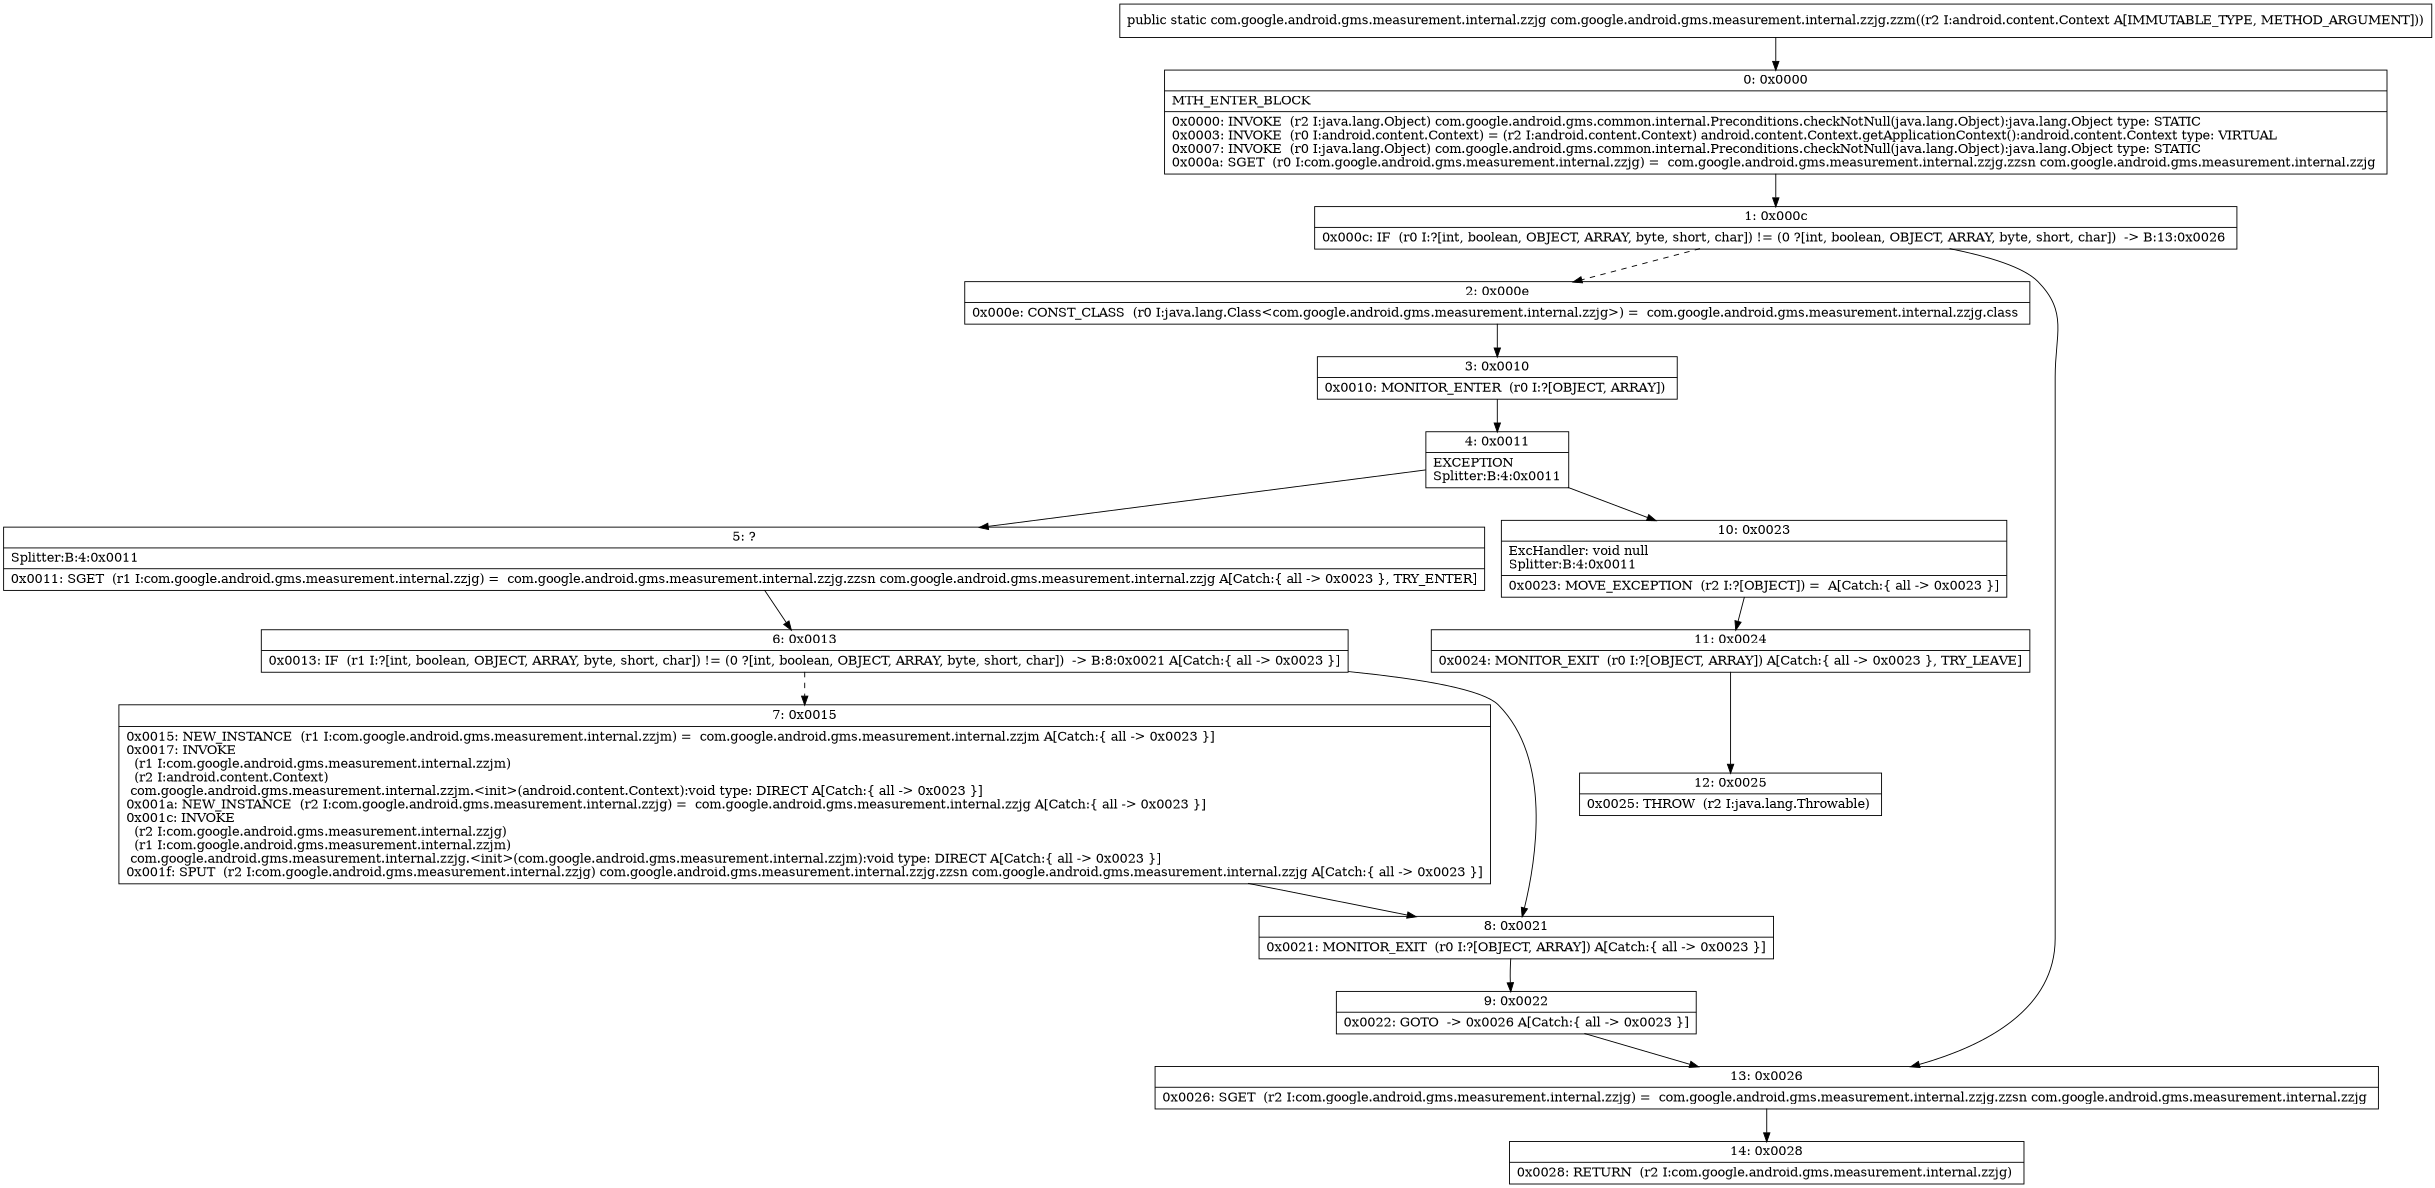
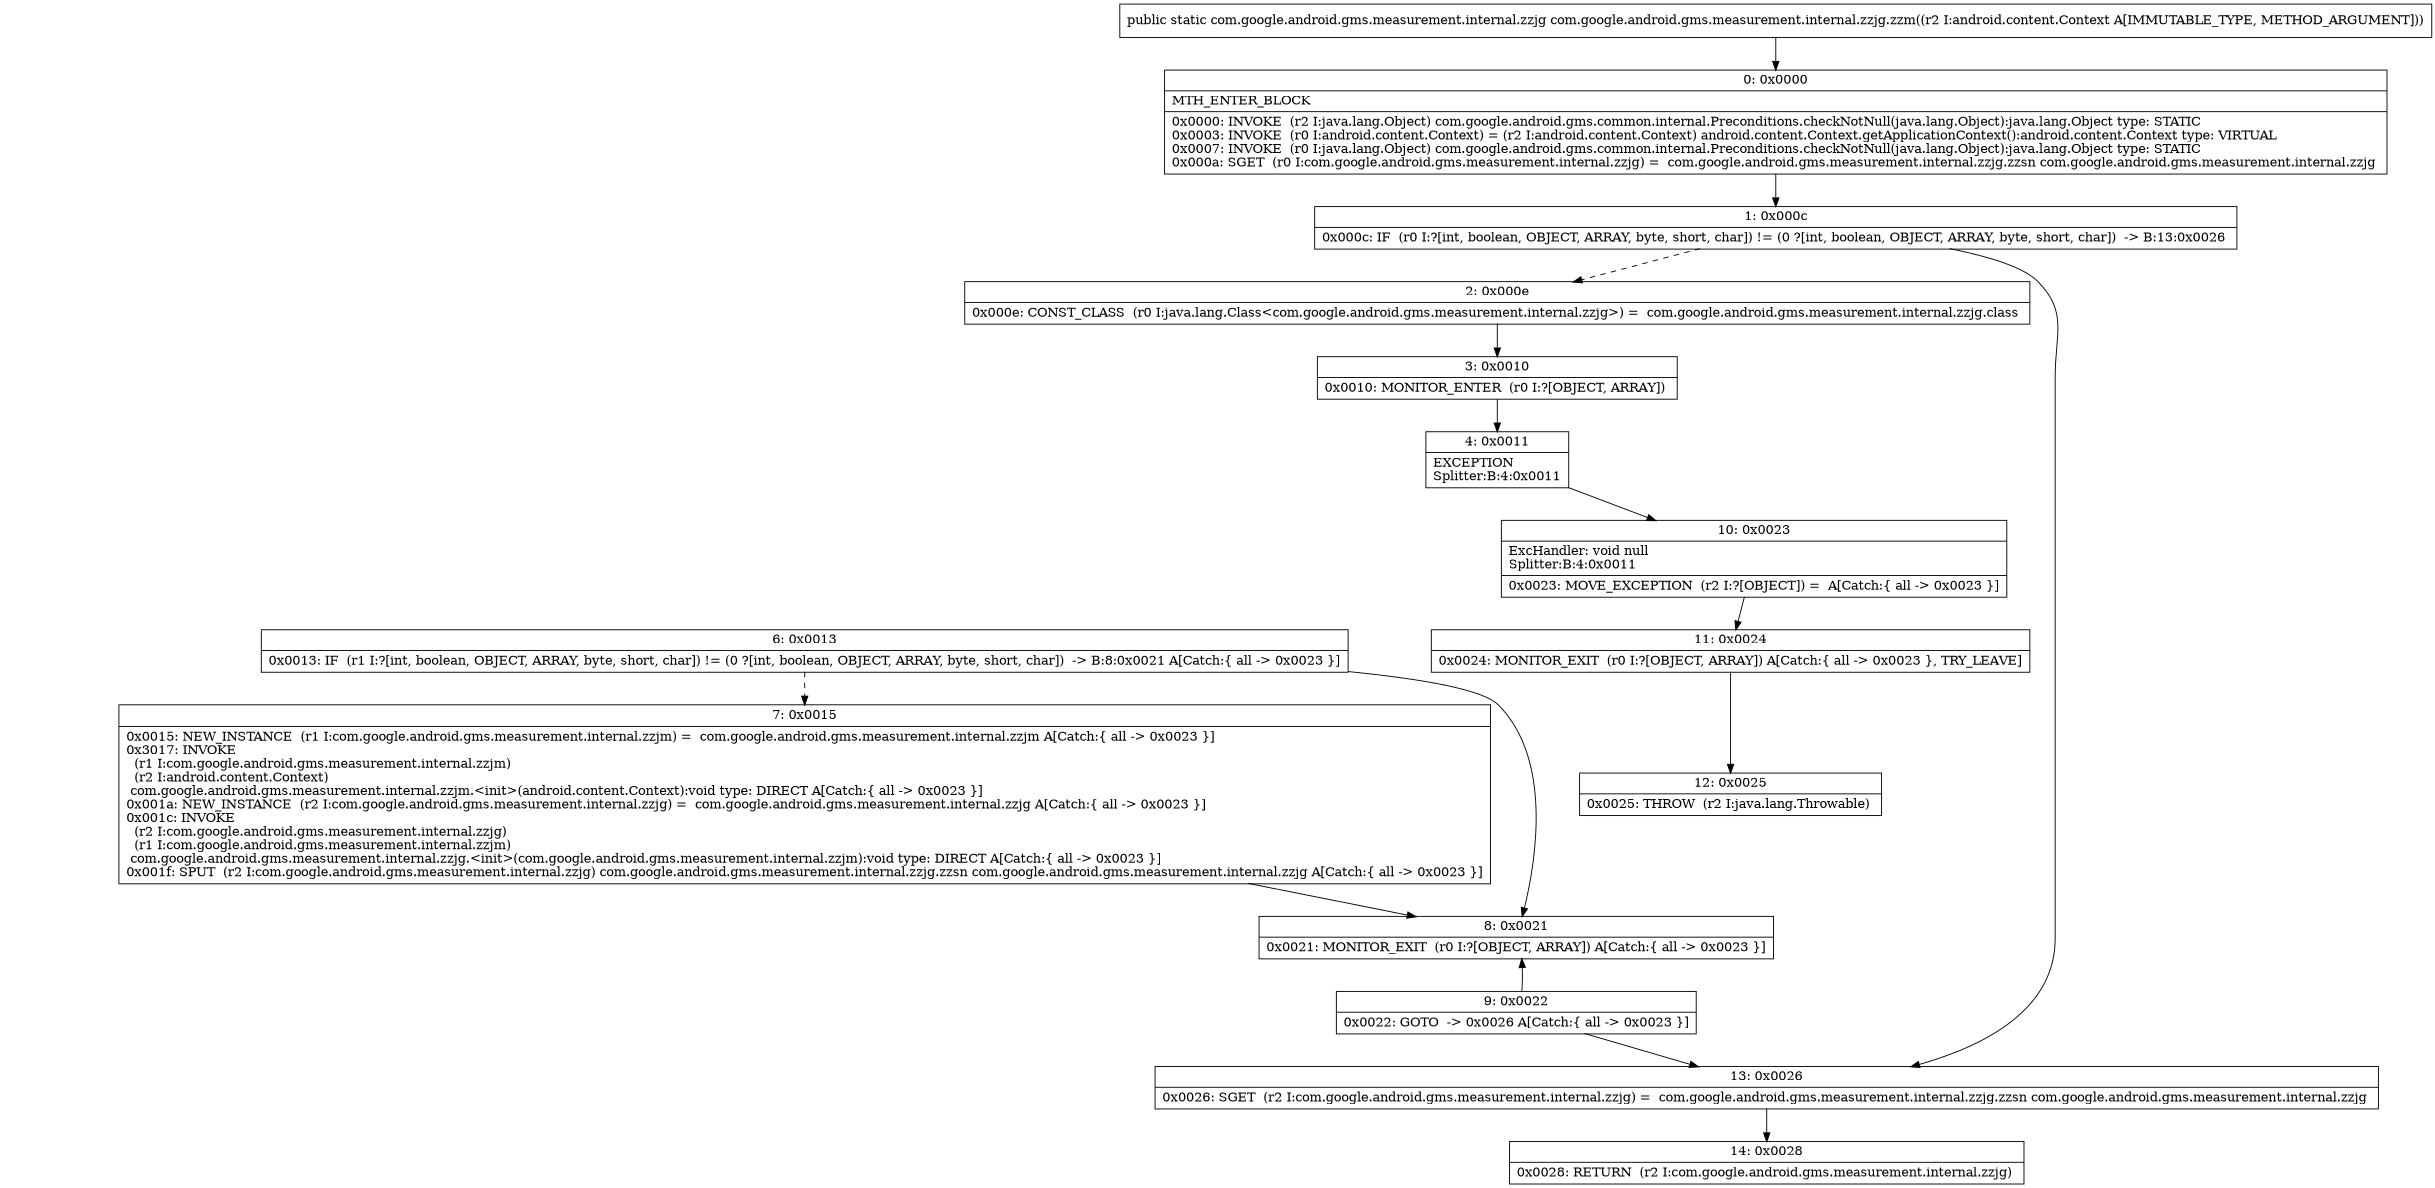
(744, 559) -> none
(185, 750) -> (185, 750)
(1510, 971) -> (1522, 980)
